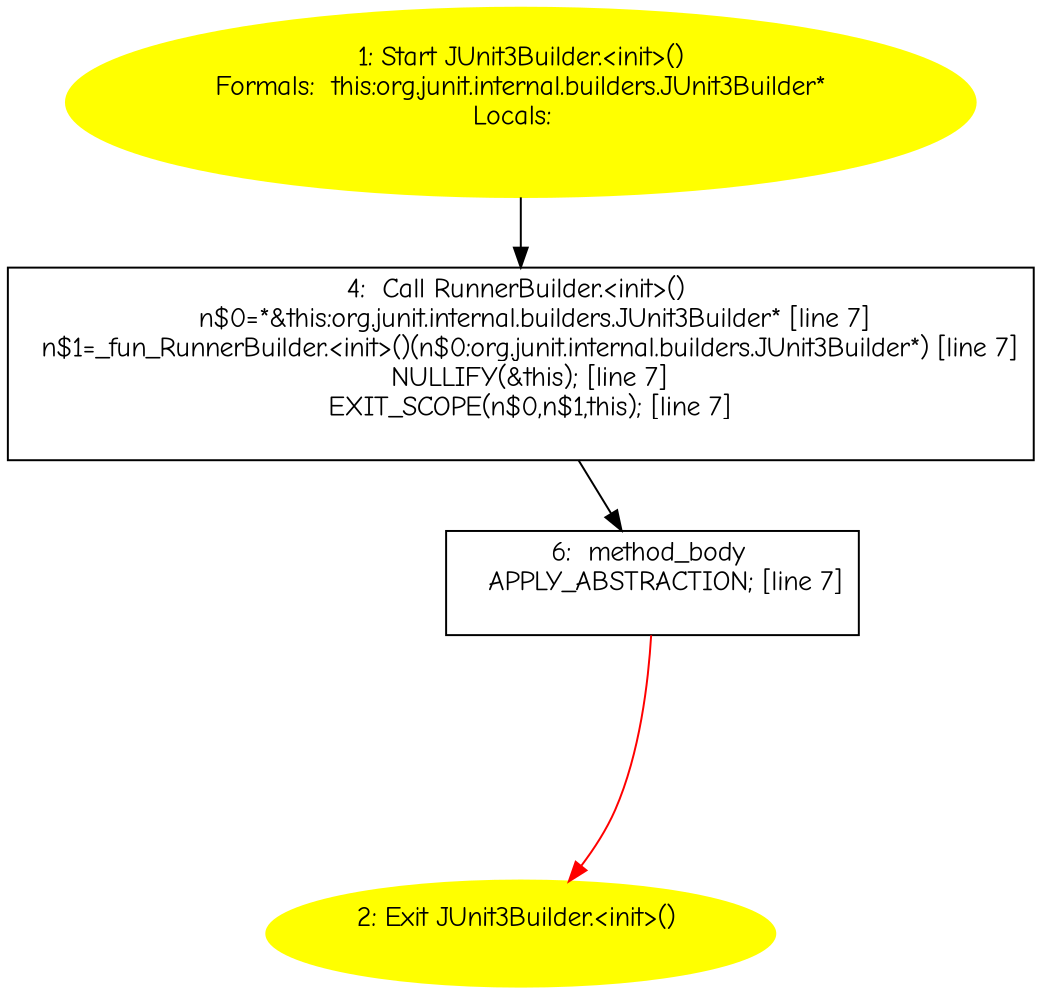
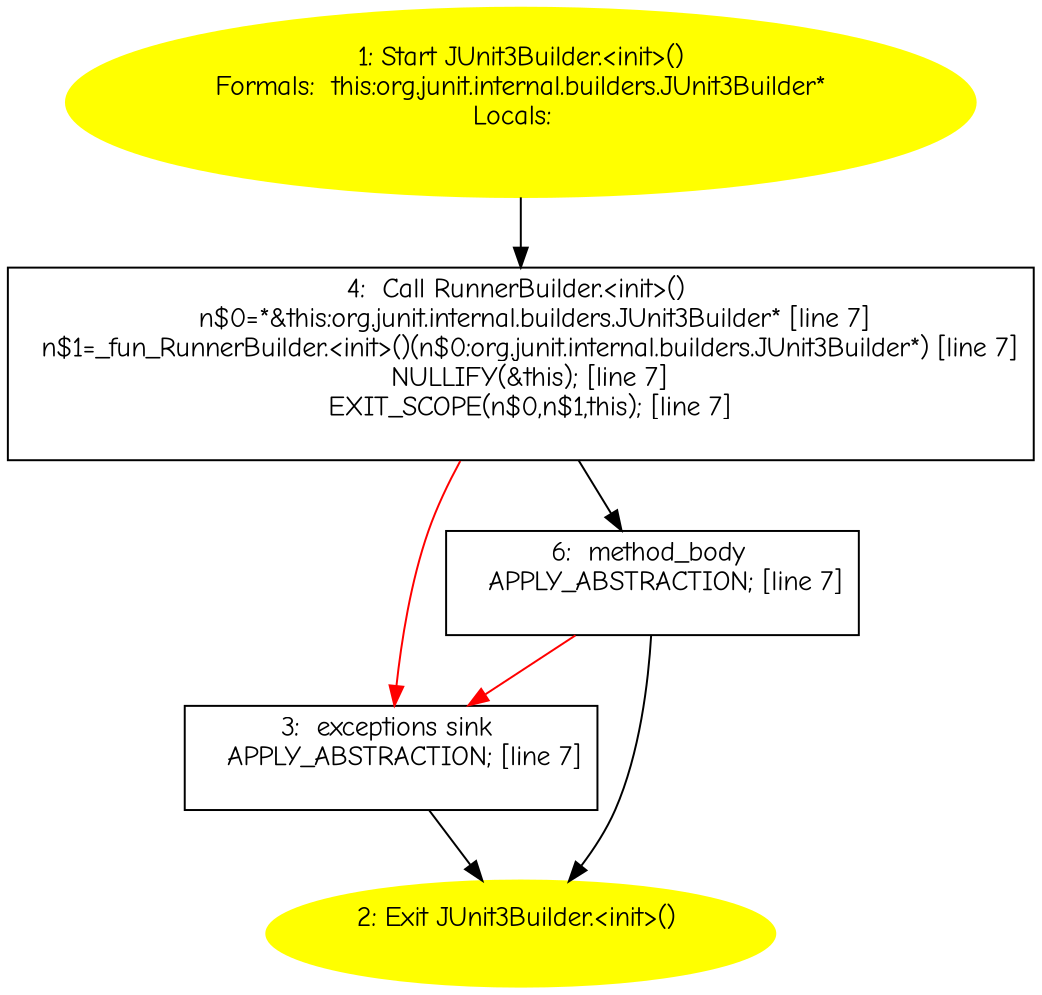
(633, 756) -> (633, 756)
none -> (391, 758)
